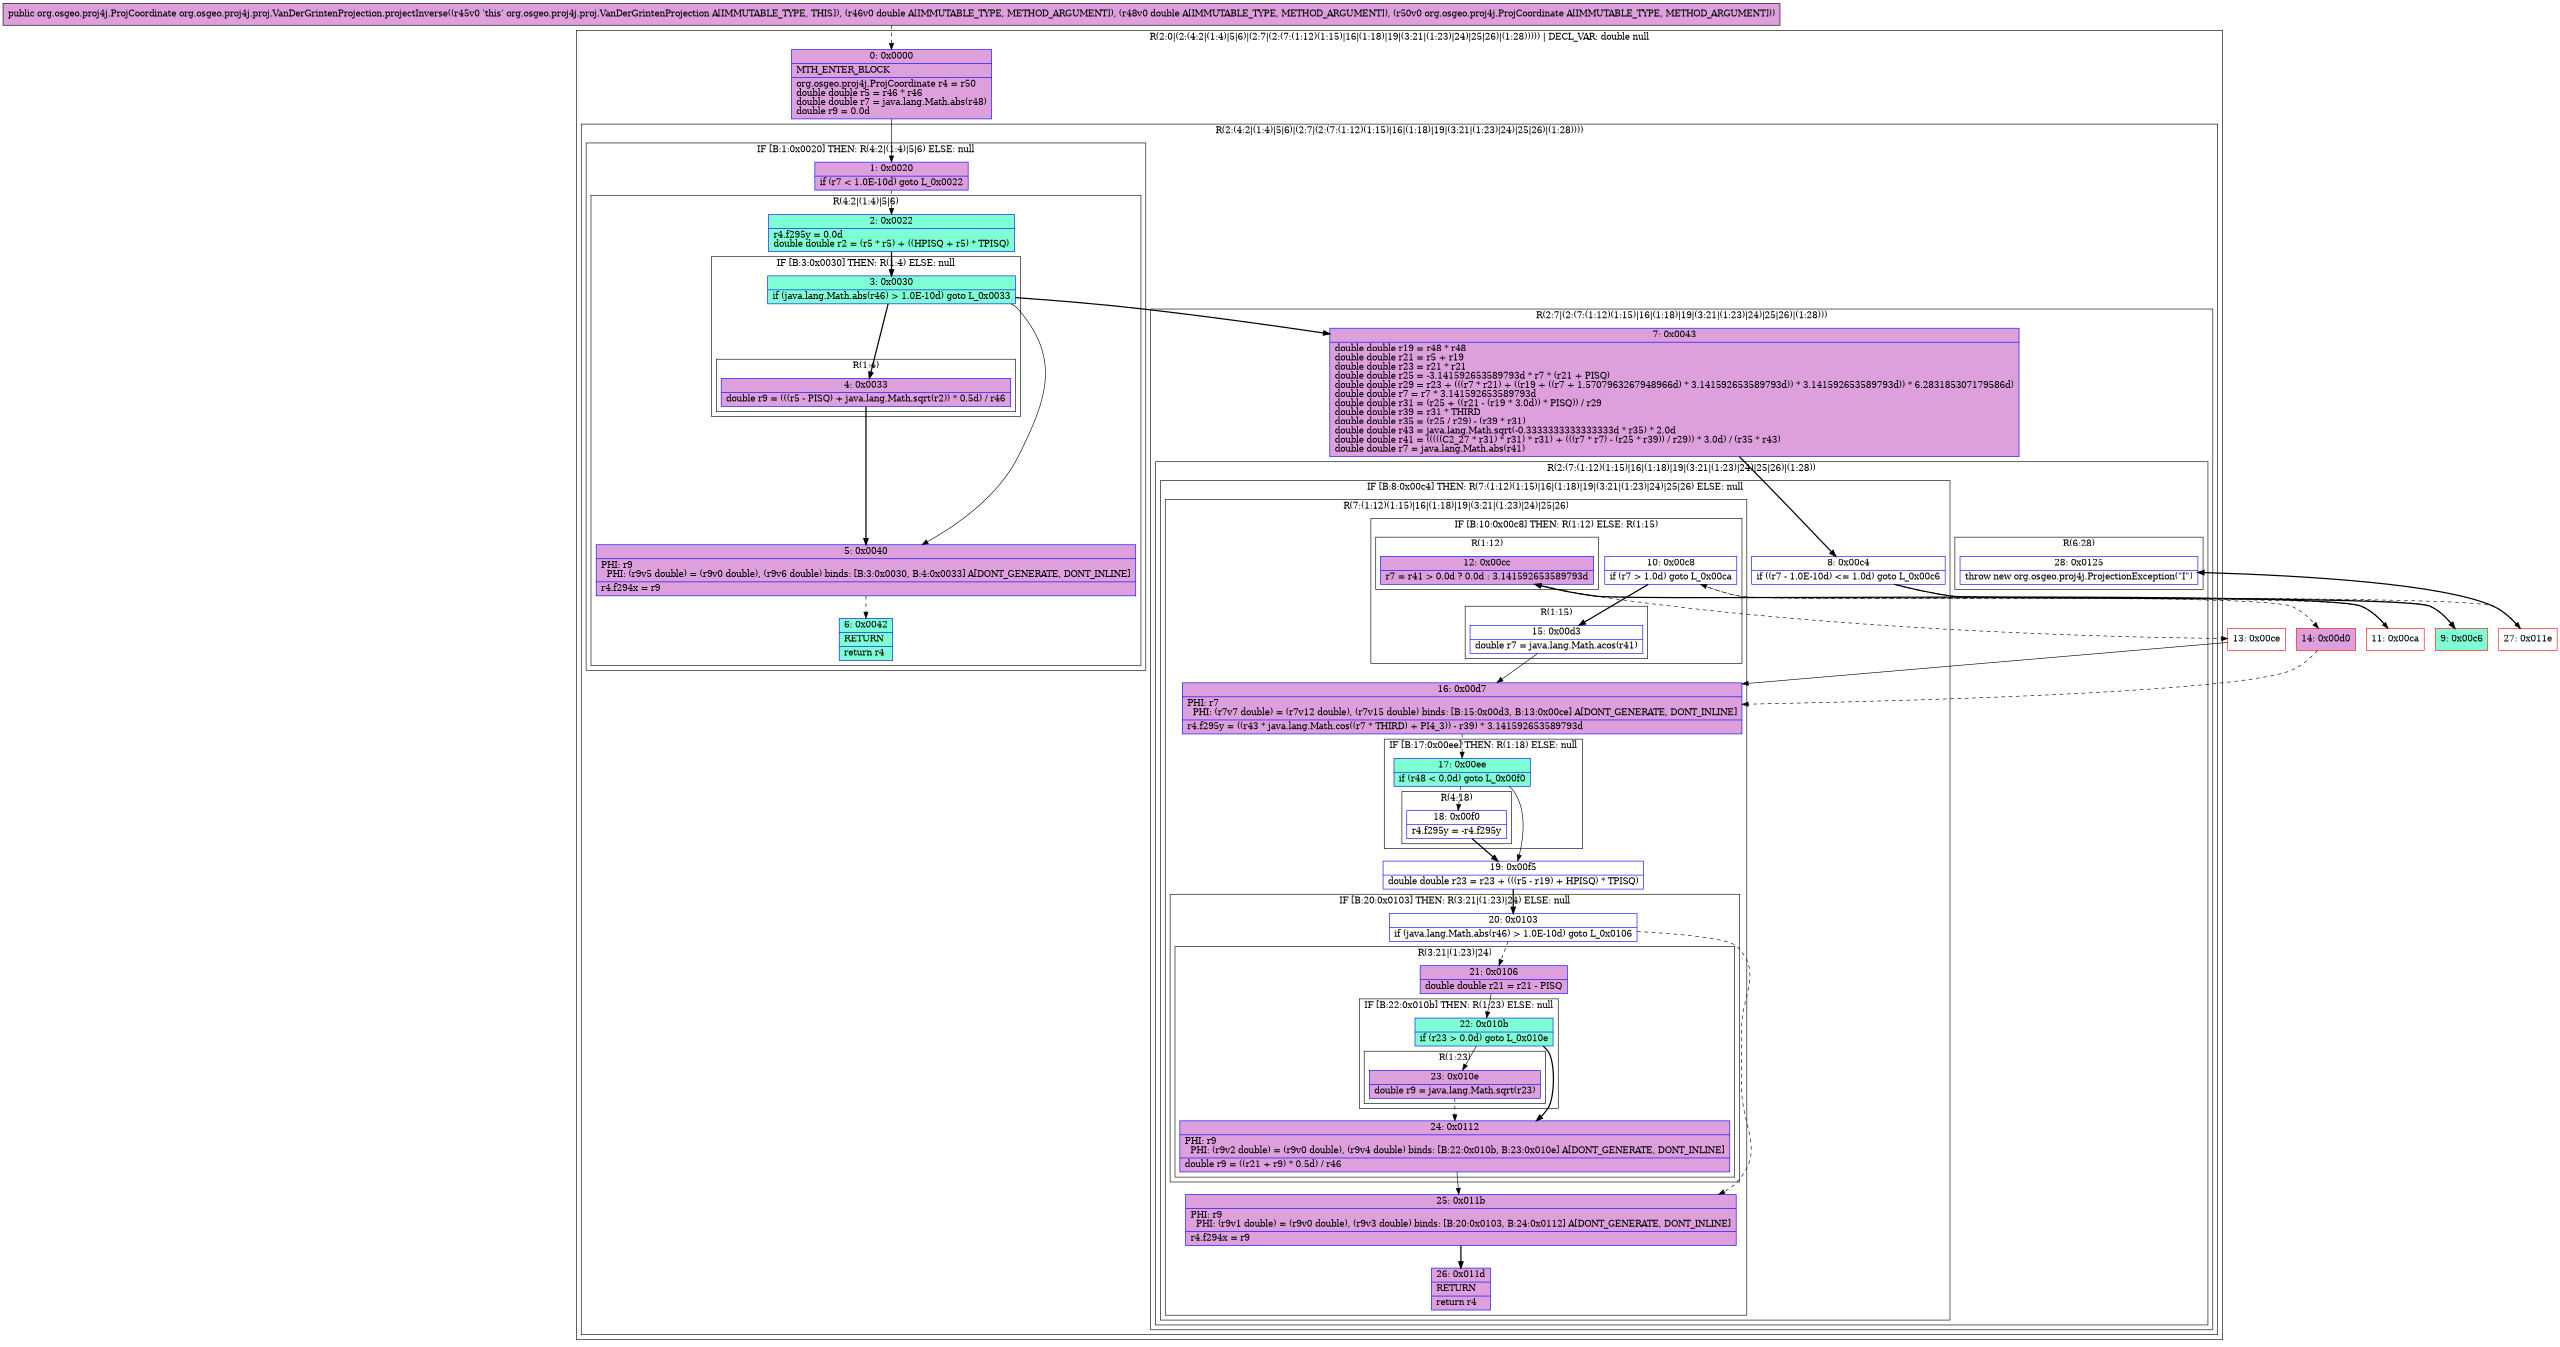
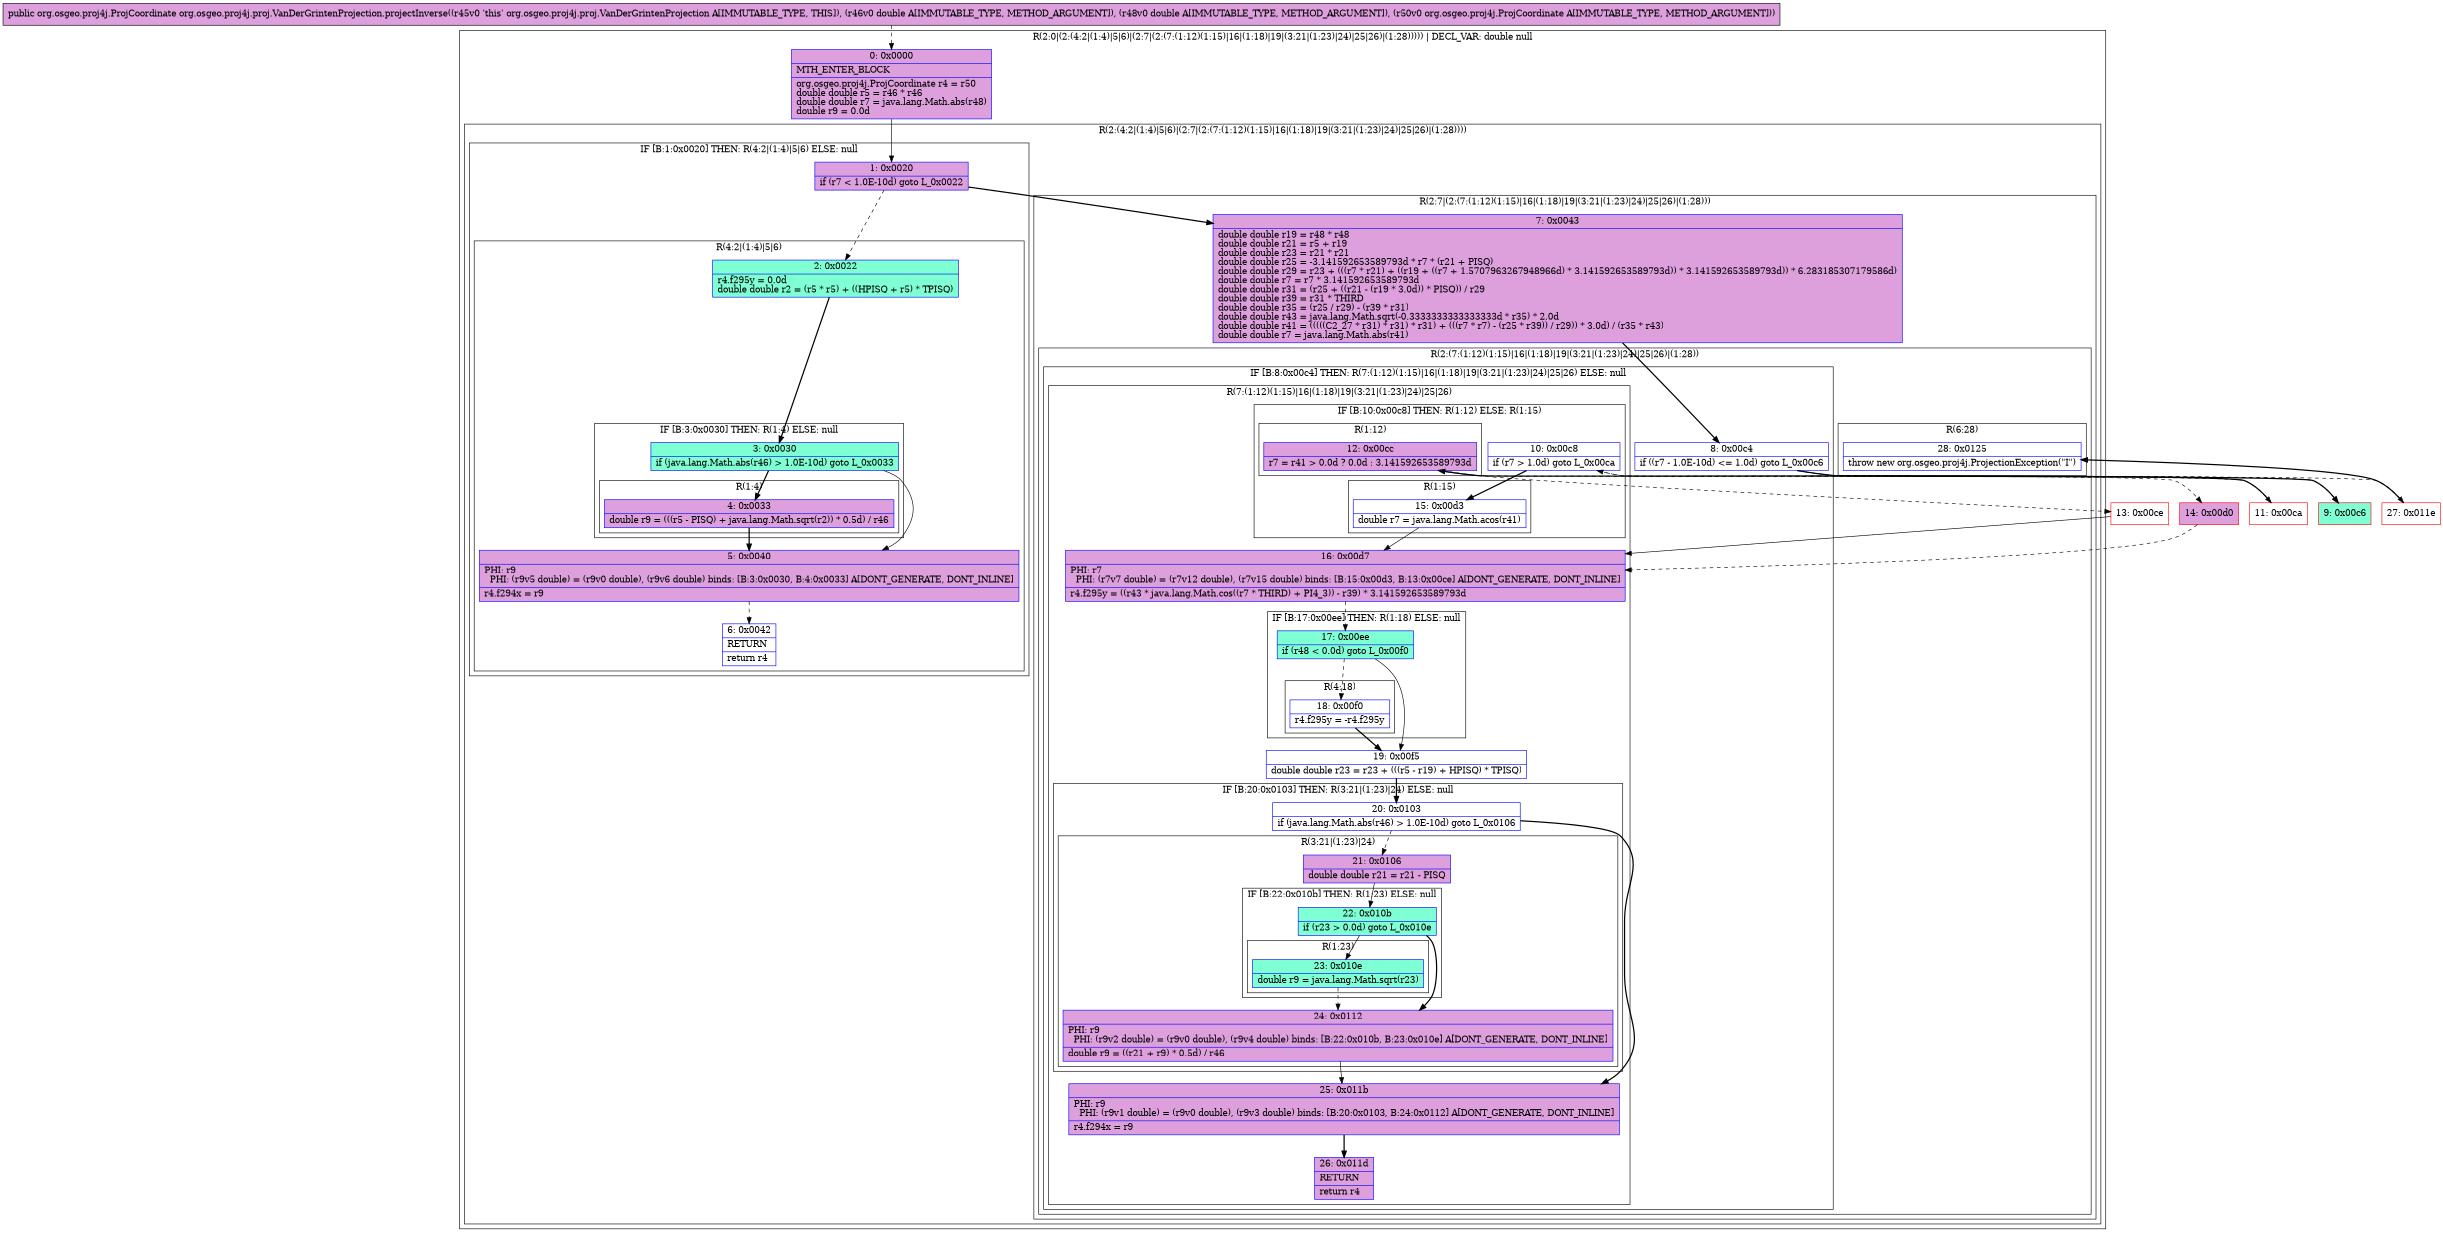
(1177, 313) -> (1088, 204)
(866, 639) -> (749, 645)
(1727, 942) -> (1610, 831)
(1455, 1084) -> (1338, 974)
